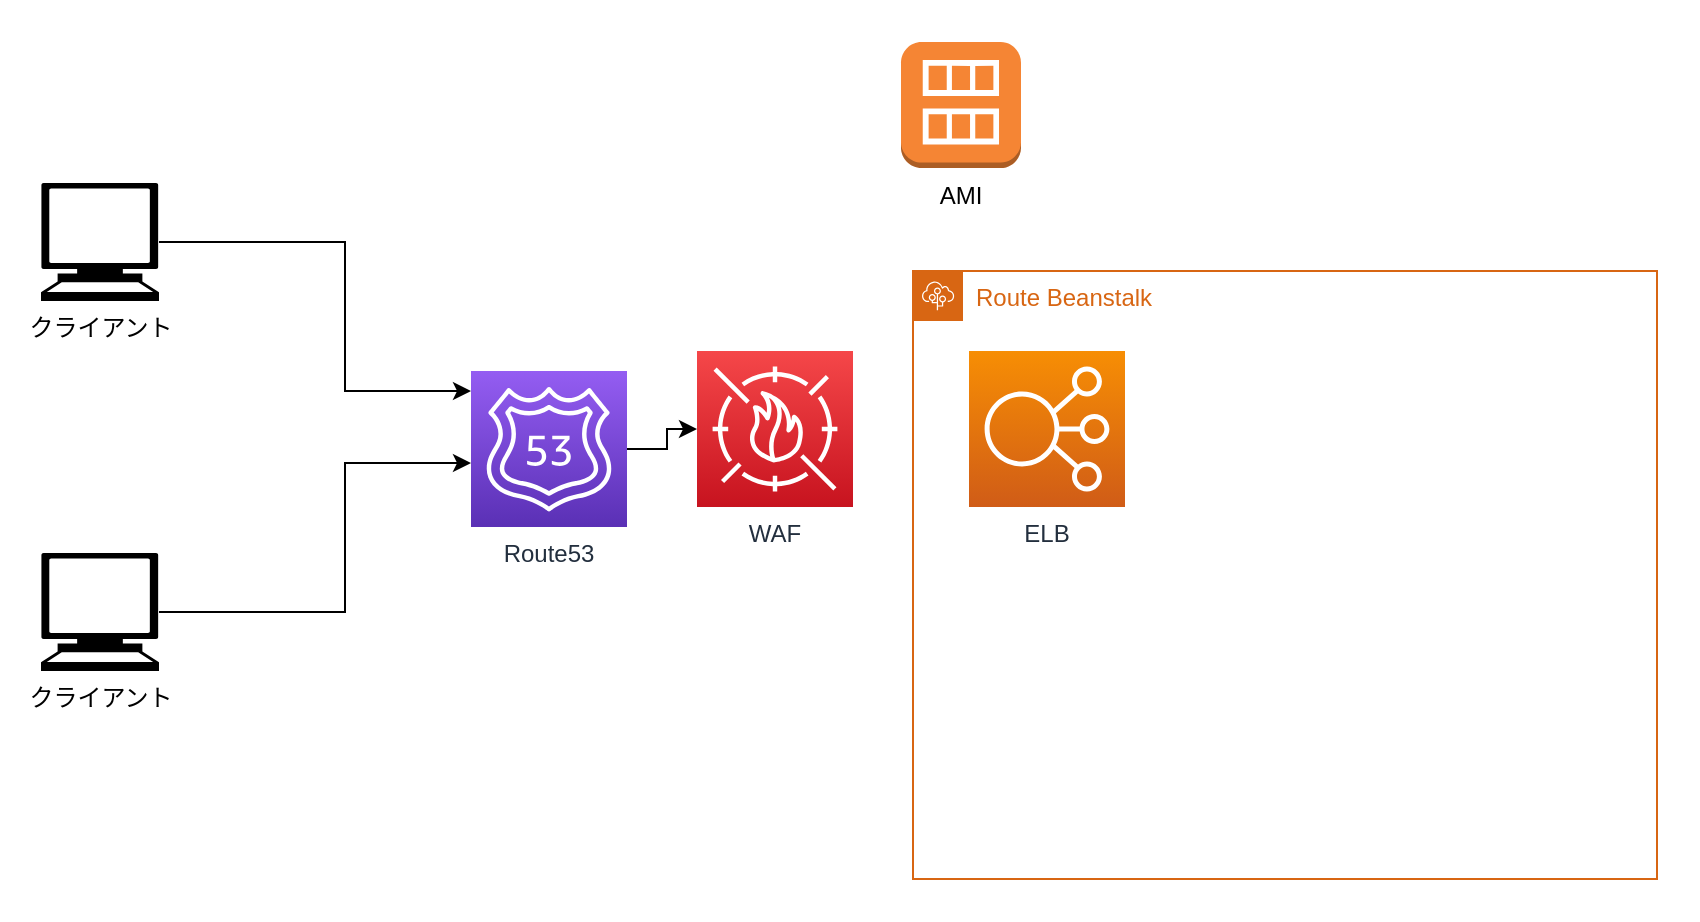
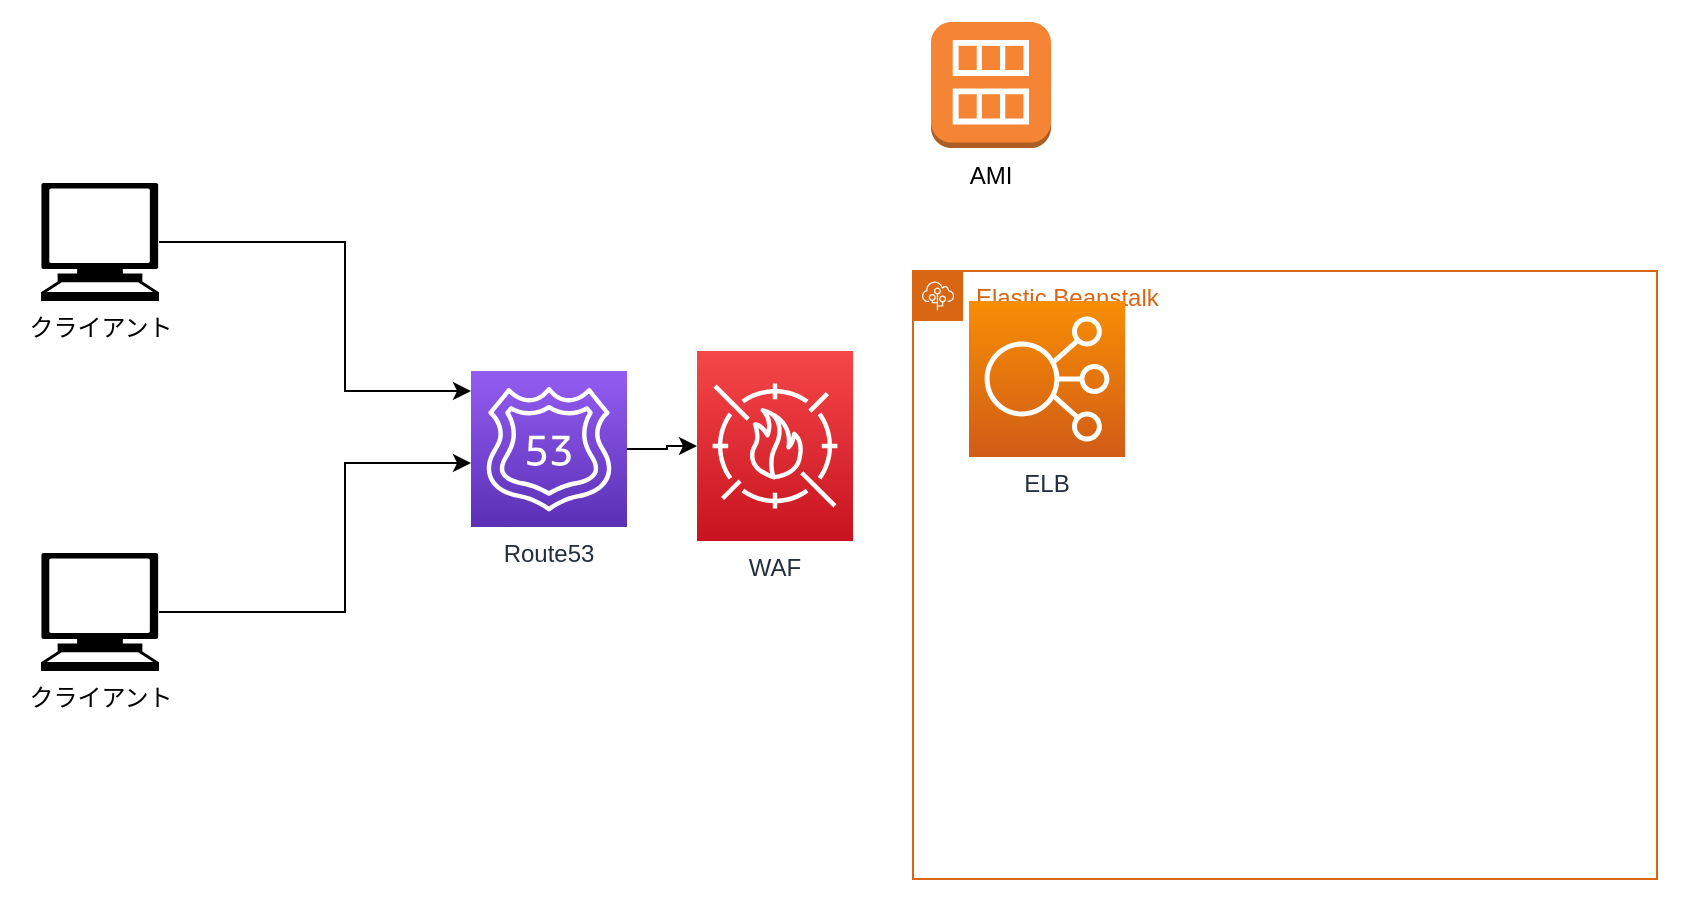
(961, 105) -> (991, 85)
(1072, 299) -> (1079, 299)
(775, 429) -> (775, 446)
(1047, 429) -> (1047, 379)
